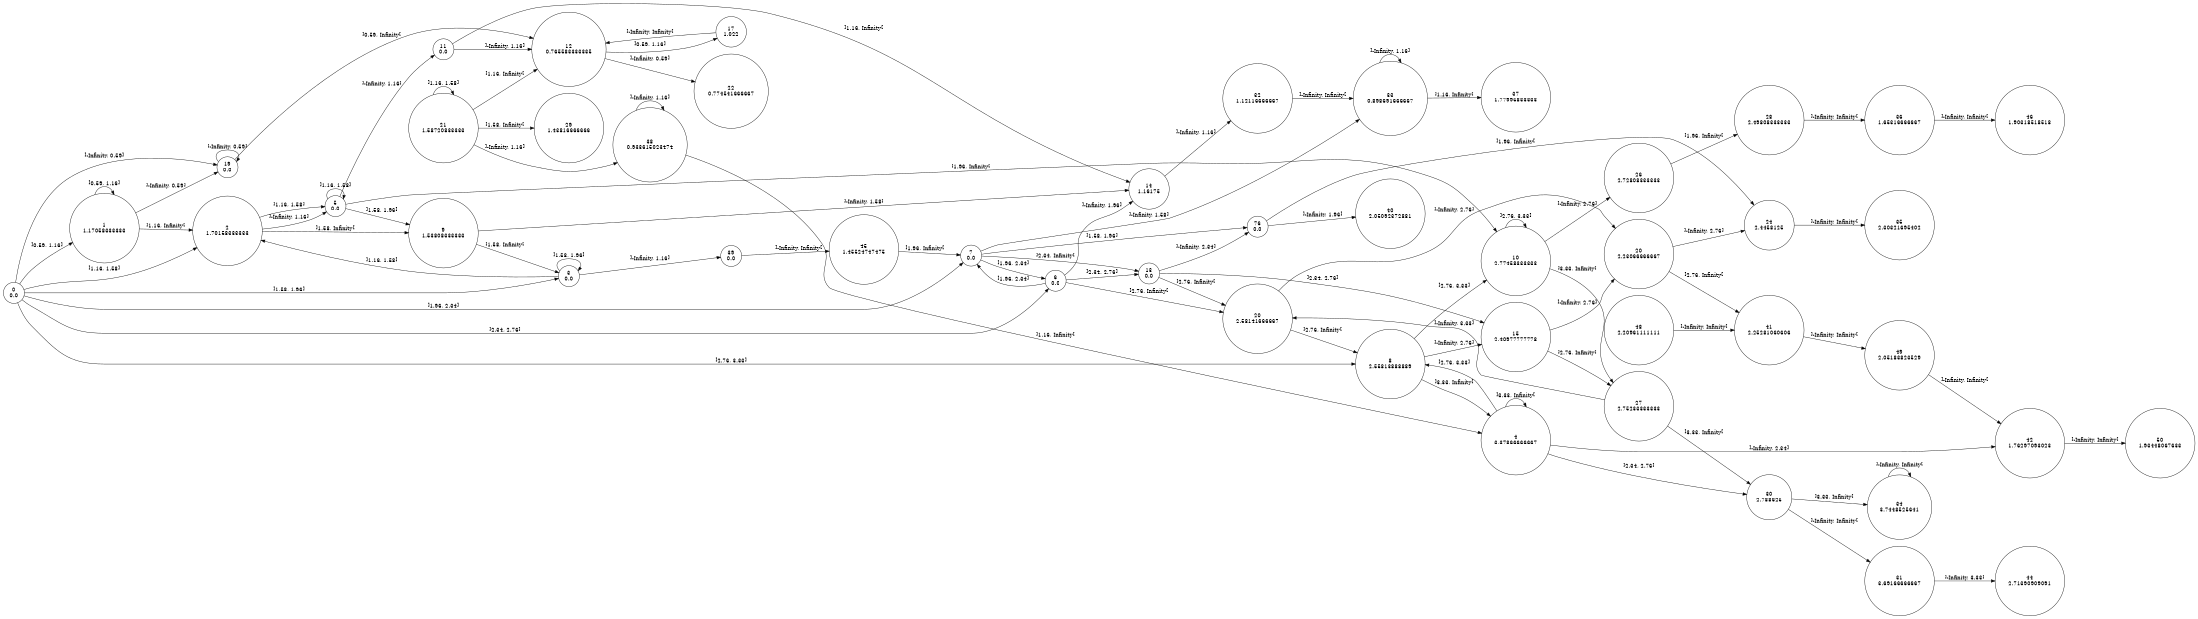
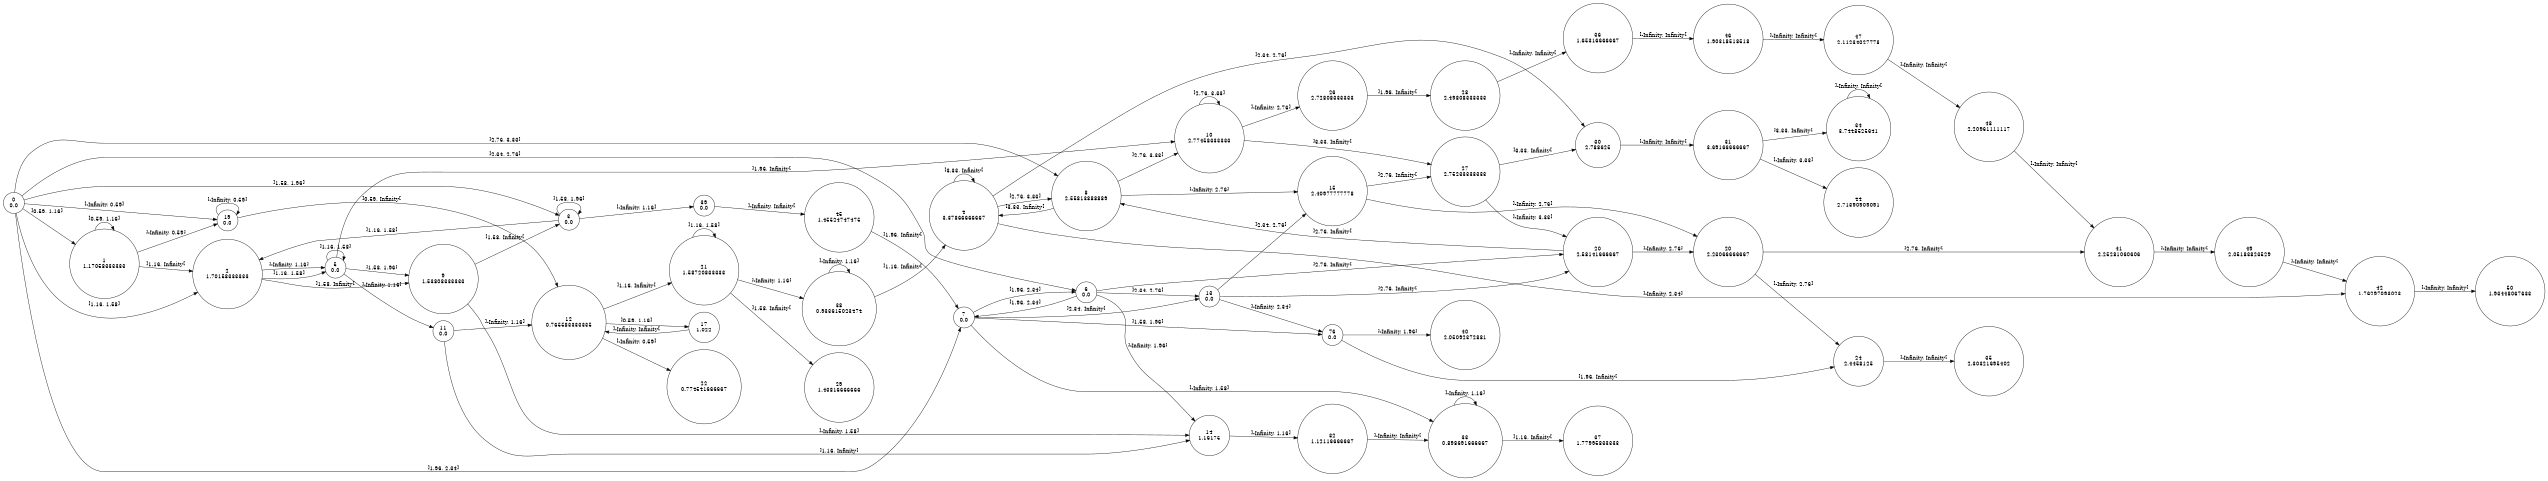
none -> (1859, 40)
(503, 90) -> (636, 297)
(1639, 330) -> (1989, 127)
(1828, 502) -> (1793, 137)
